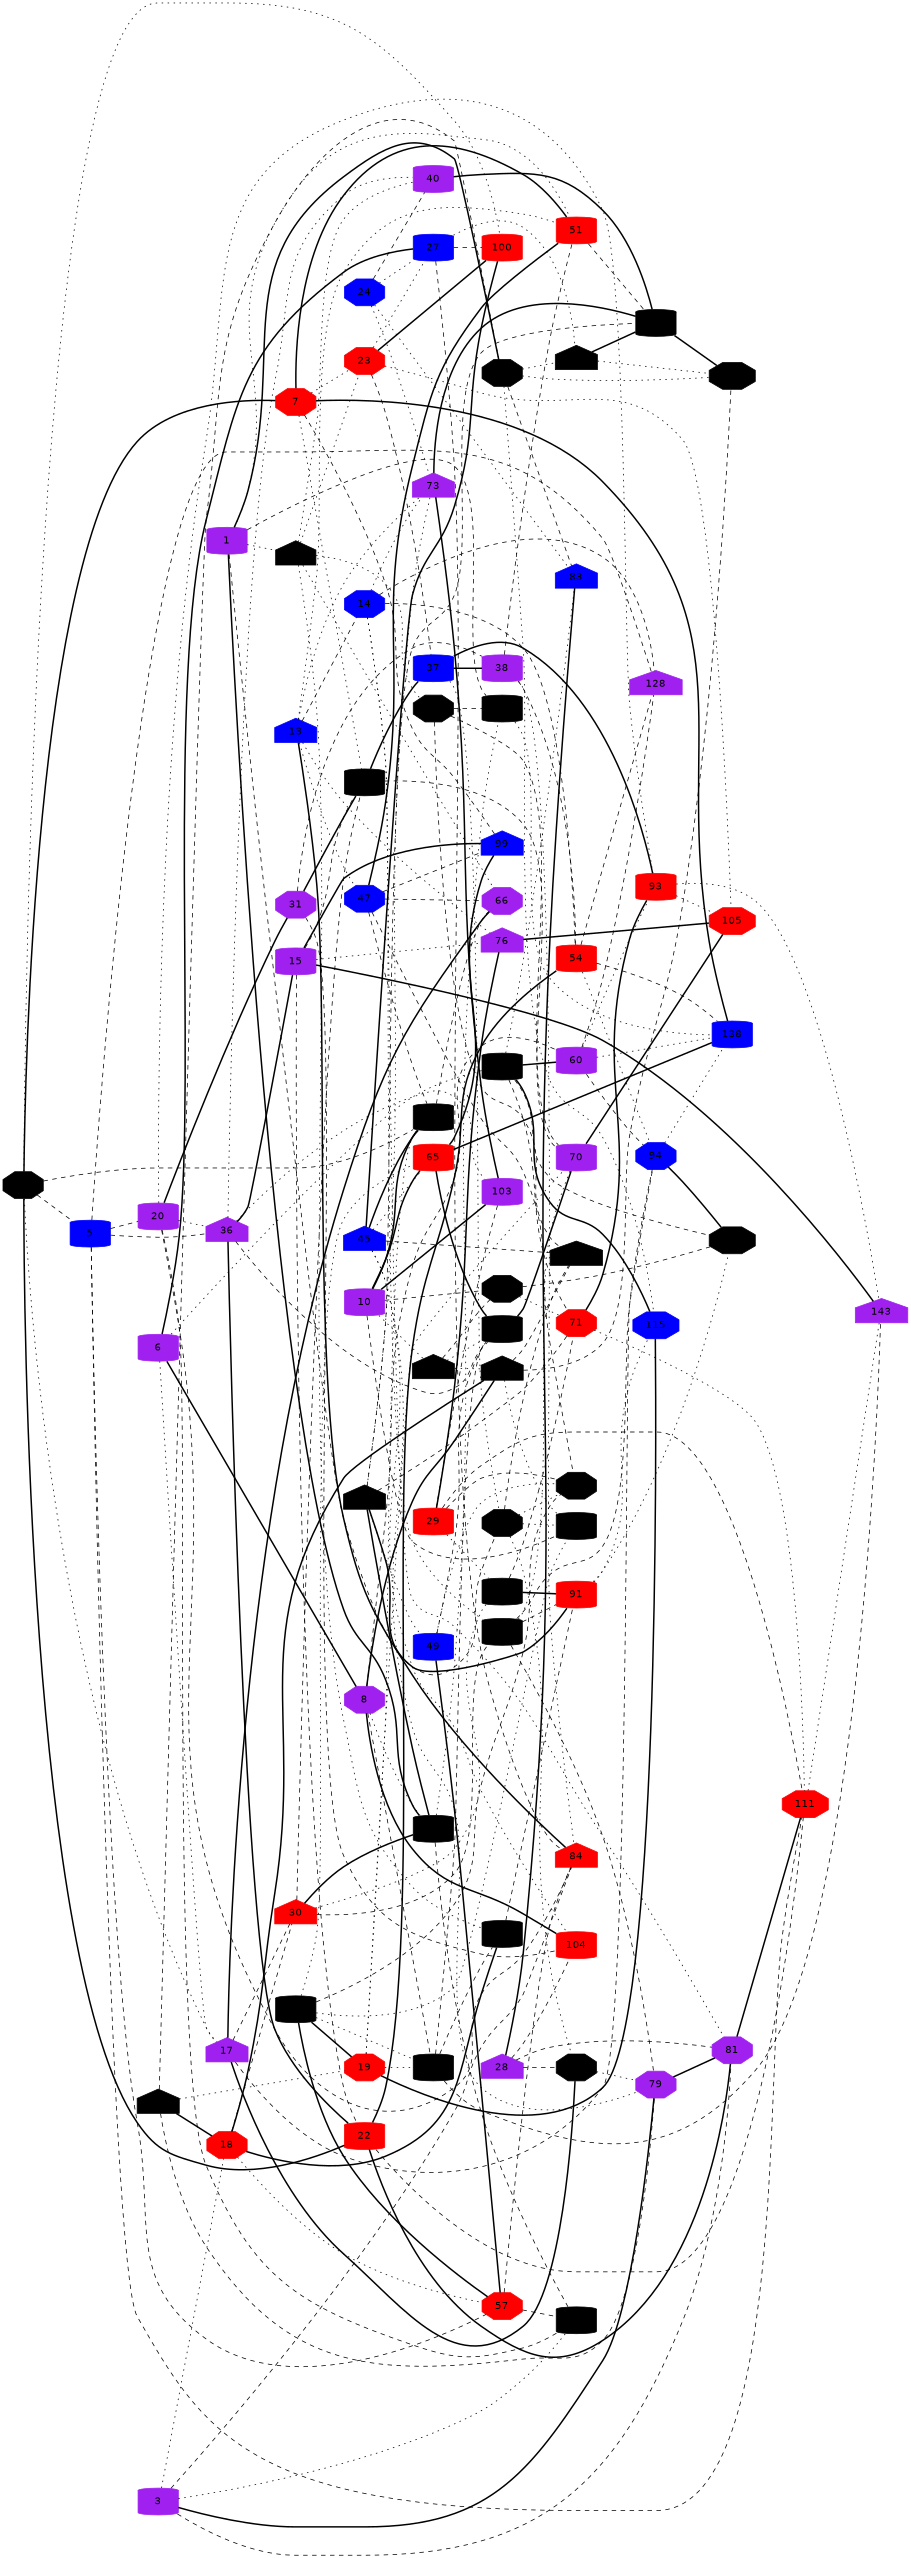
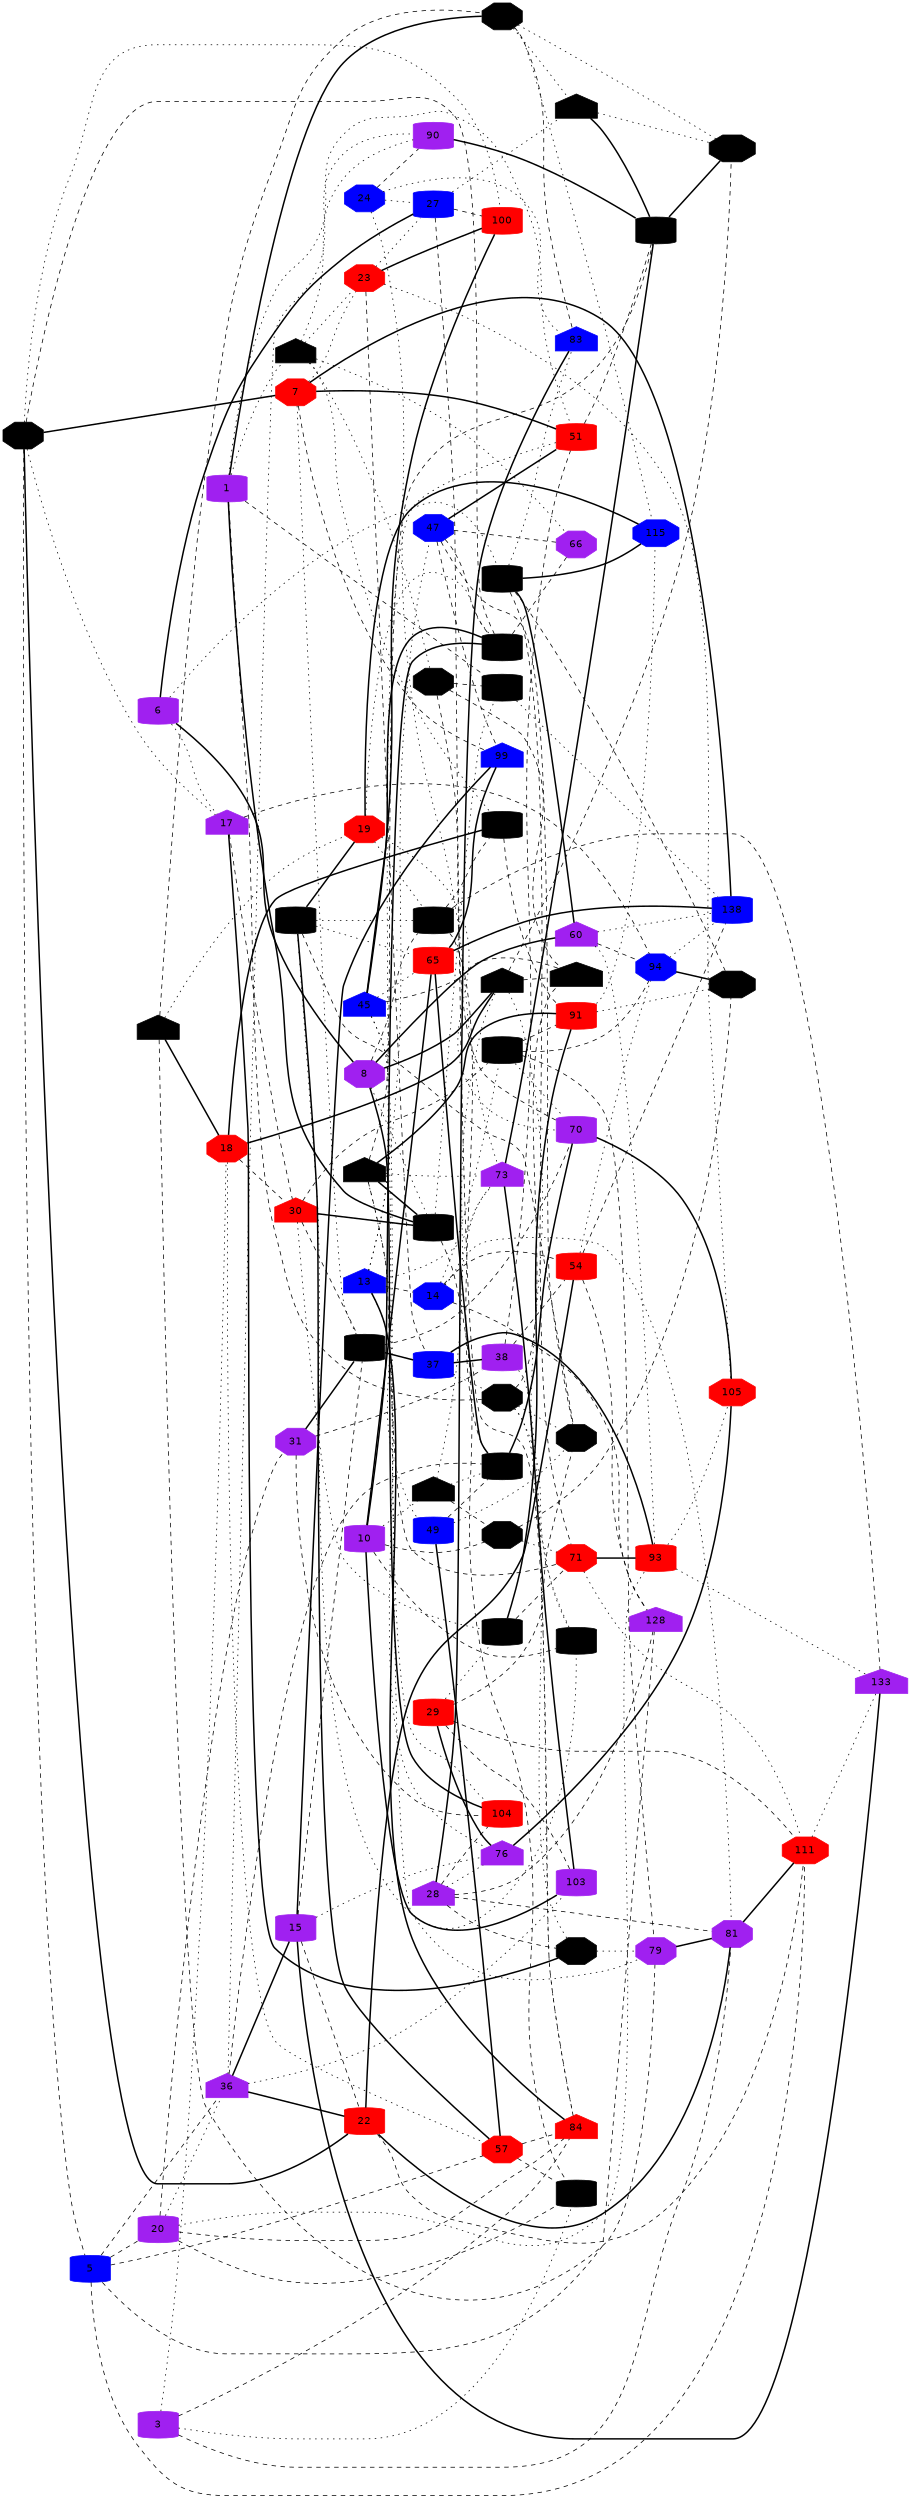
(433, 179) -> (433, 136)
(625, 873) -> (590, 1795)
(222, 1059) -> (200, 1830)
(576, 1061) -> (576, 935)
(882, 1312) -> (882, 1683)
(400, 1318) -> (446, 990)
(281, 1453) -> none
none -> (465, 1876)
(537, 2453) -> none
